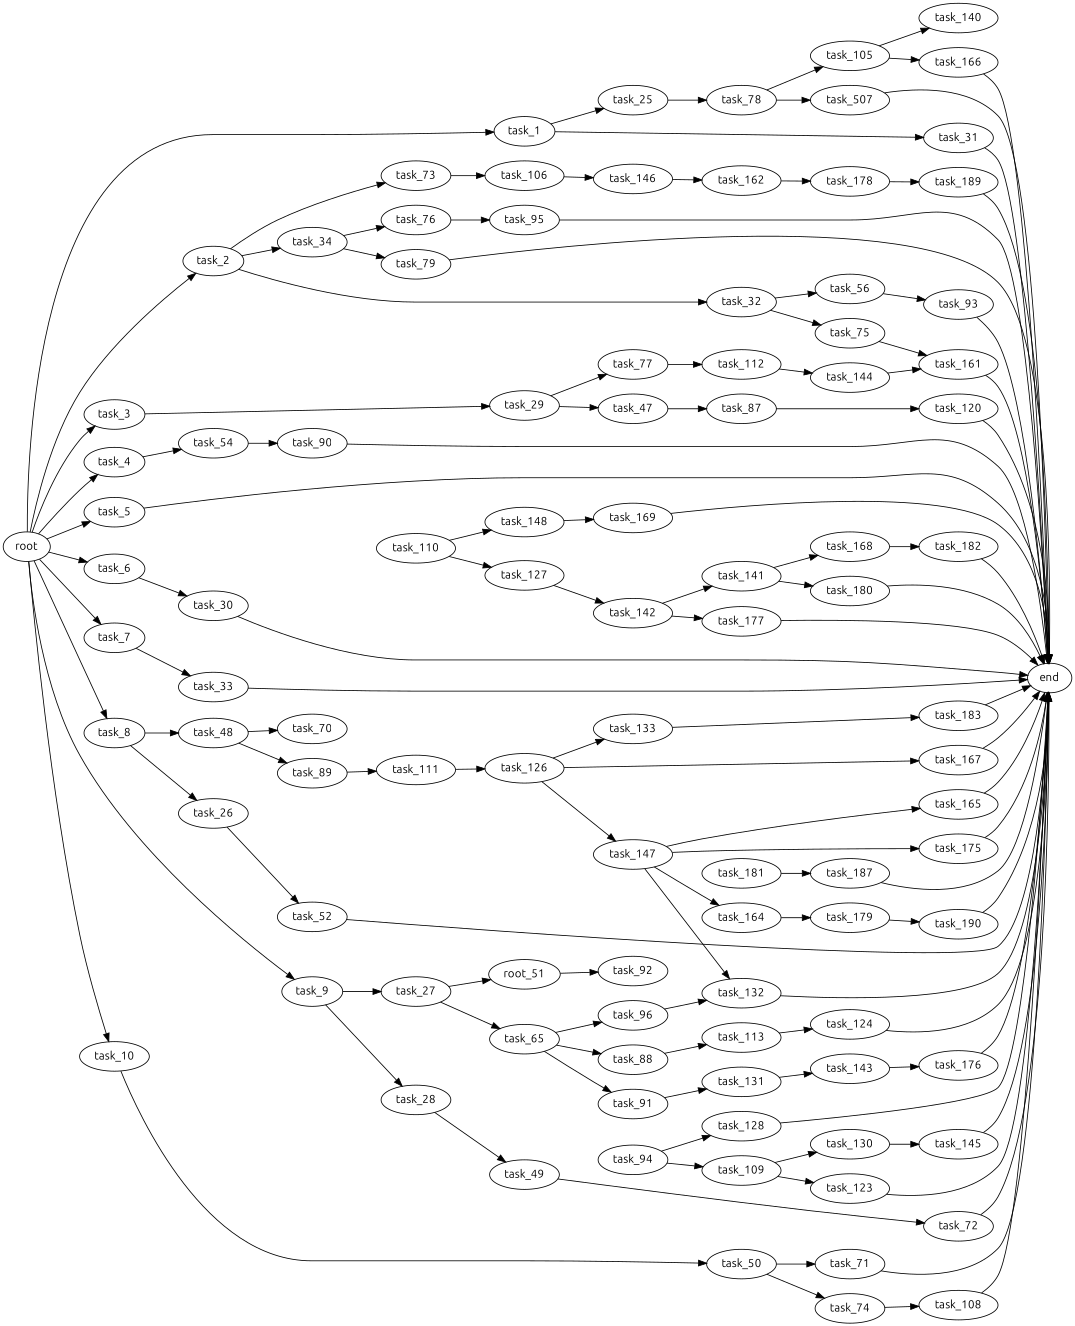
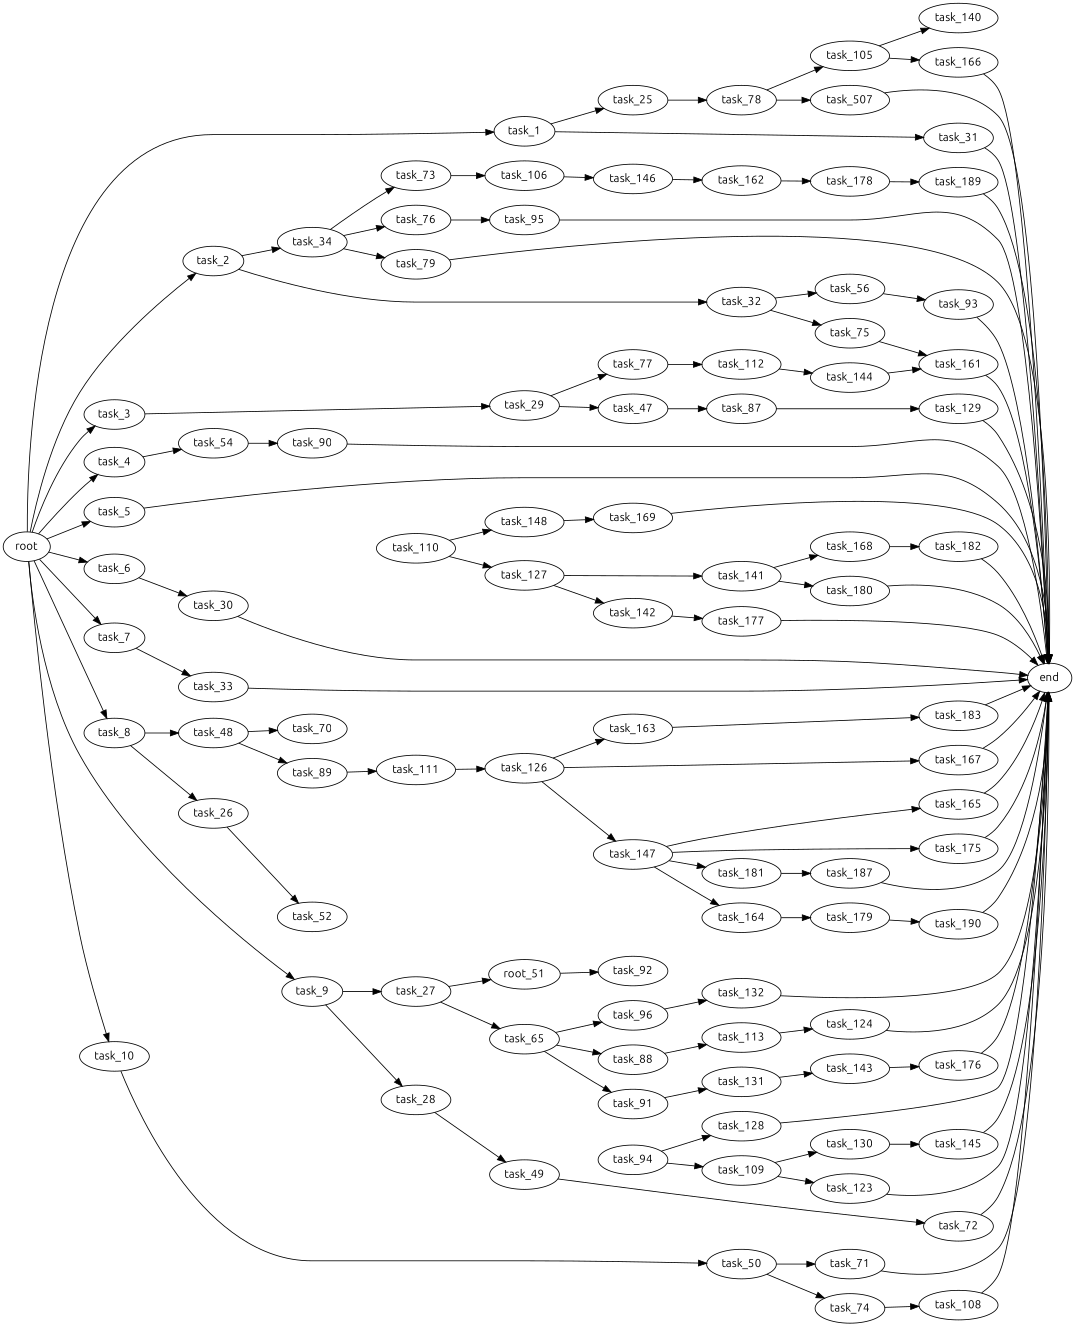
(301, 210) -> (358, 210)
(958, 409) -> (958, 409)
(683, 596) -> (629, 576)
(633, 729) -> (633, 729)
(685, 920) -> (683, 863)
(799, 949) -> none
